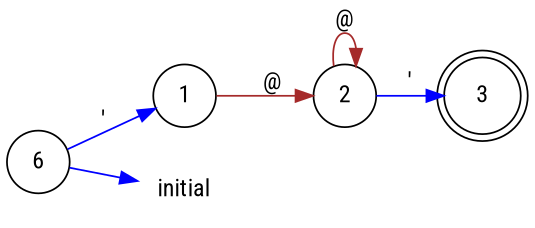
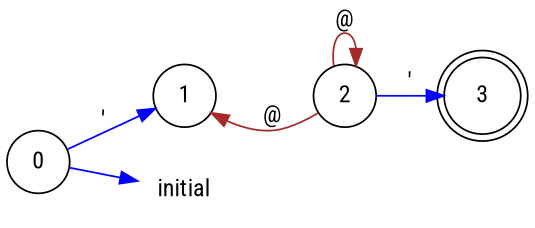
(256, 96) -> (274, 130)
(38, 162) -> (38, 162)
